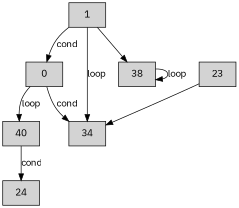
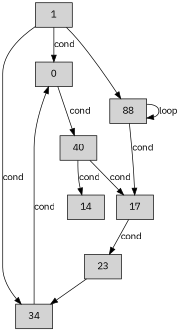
(97, 74) -> (13, 178)
(137, 74) -> (128, 111)
(53, 103) -> (34, 198)
(31, 104) -> (80, 111)
(21, 193) -> (86, 207)
none -> (135, 207)
